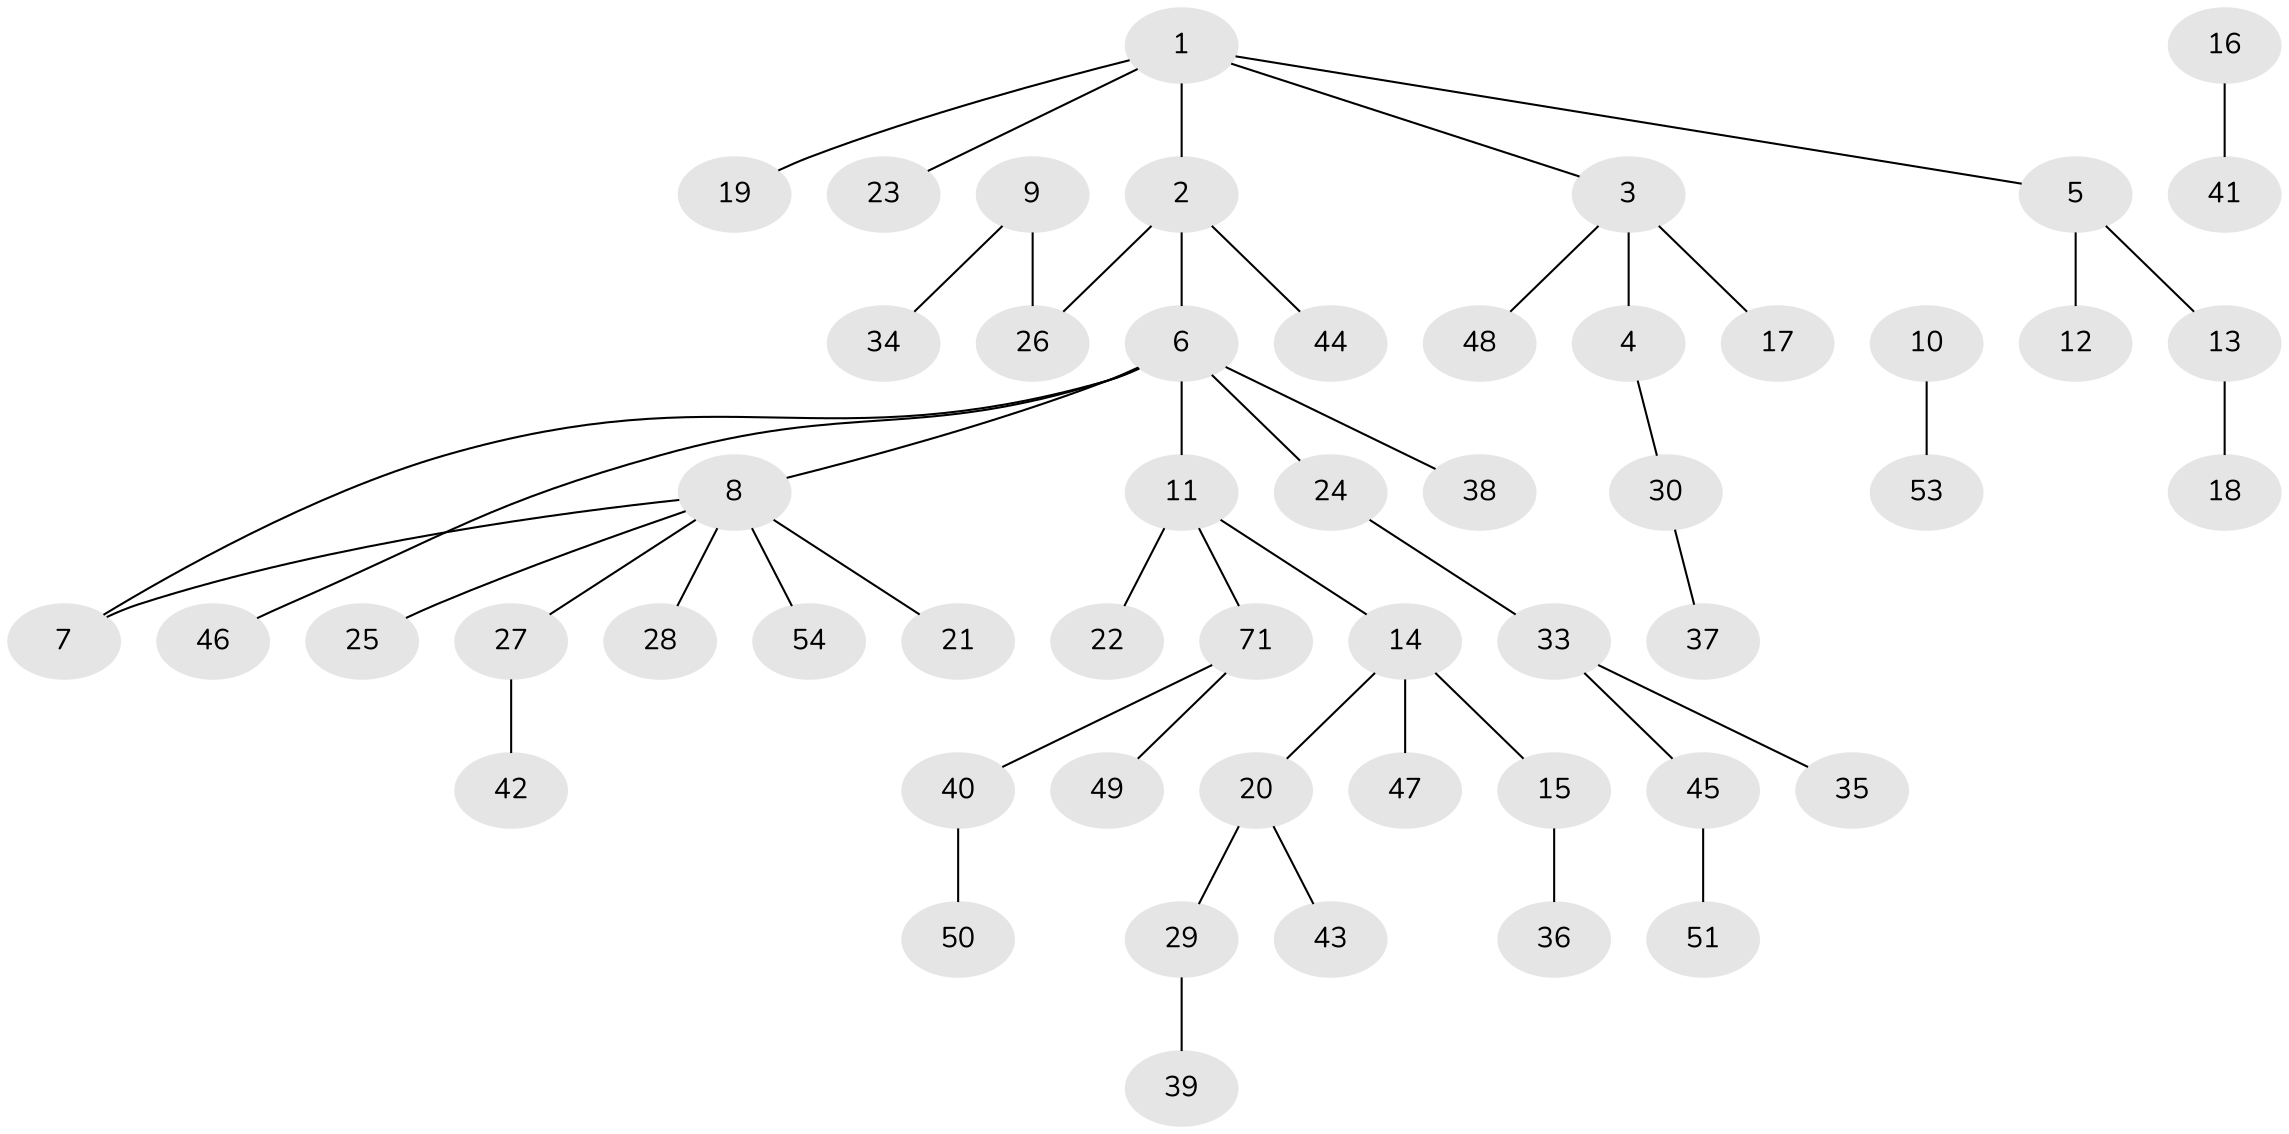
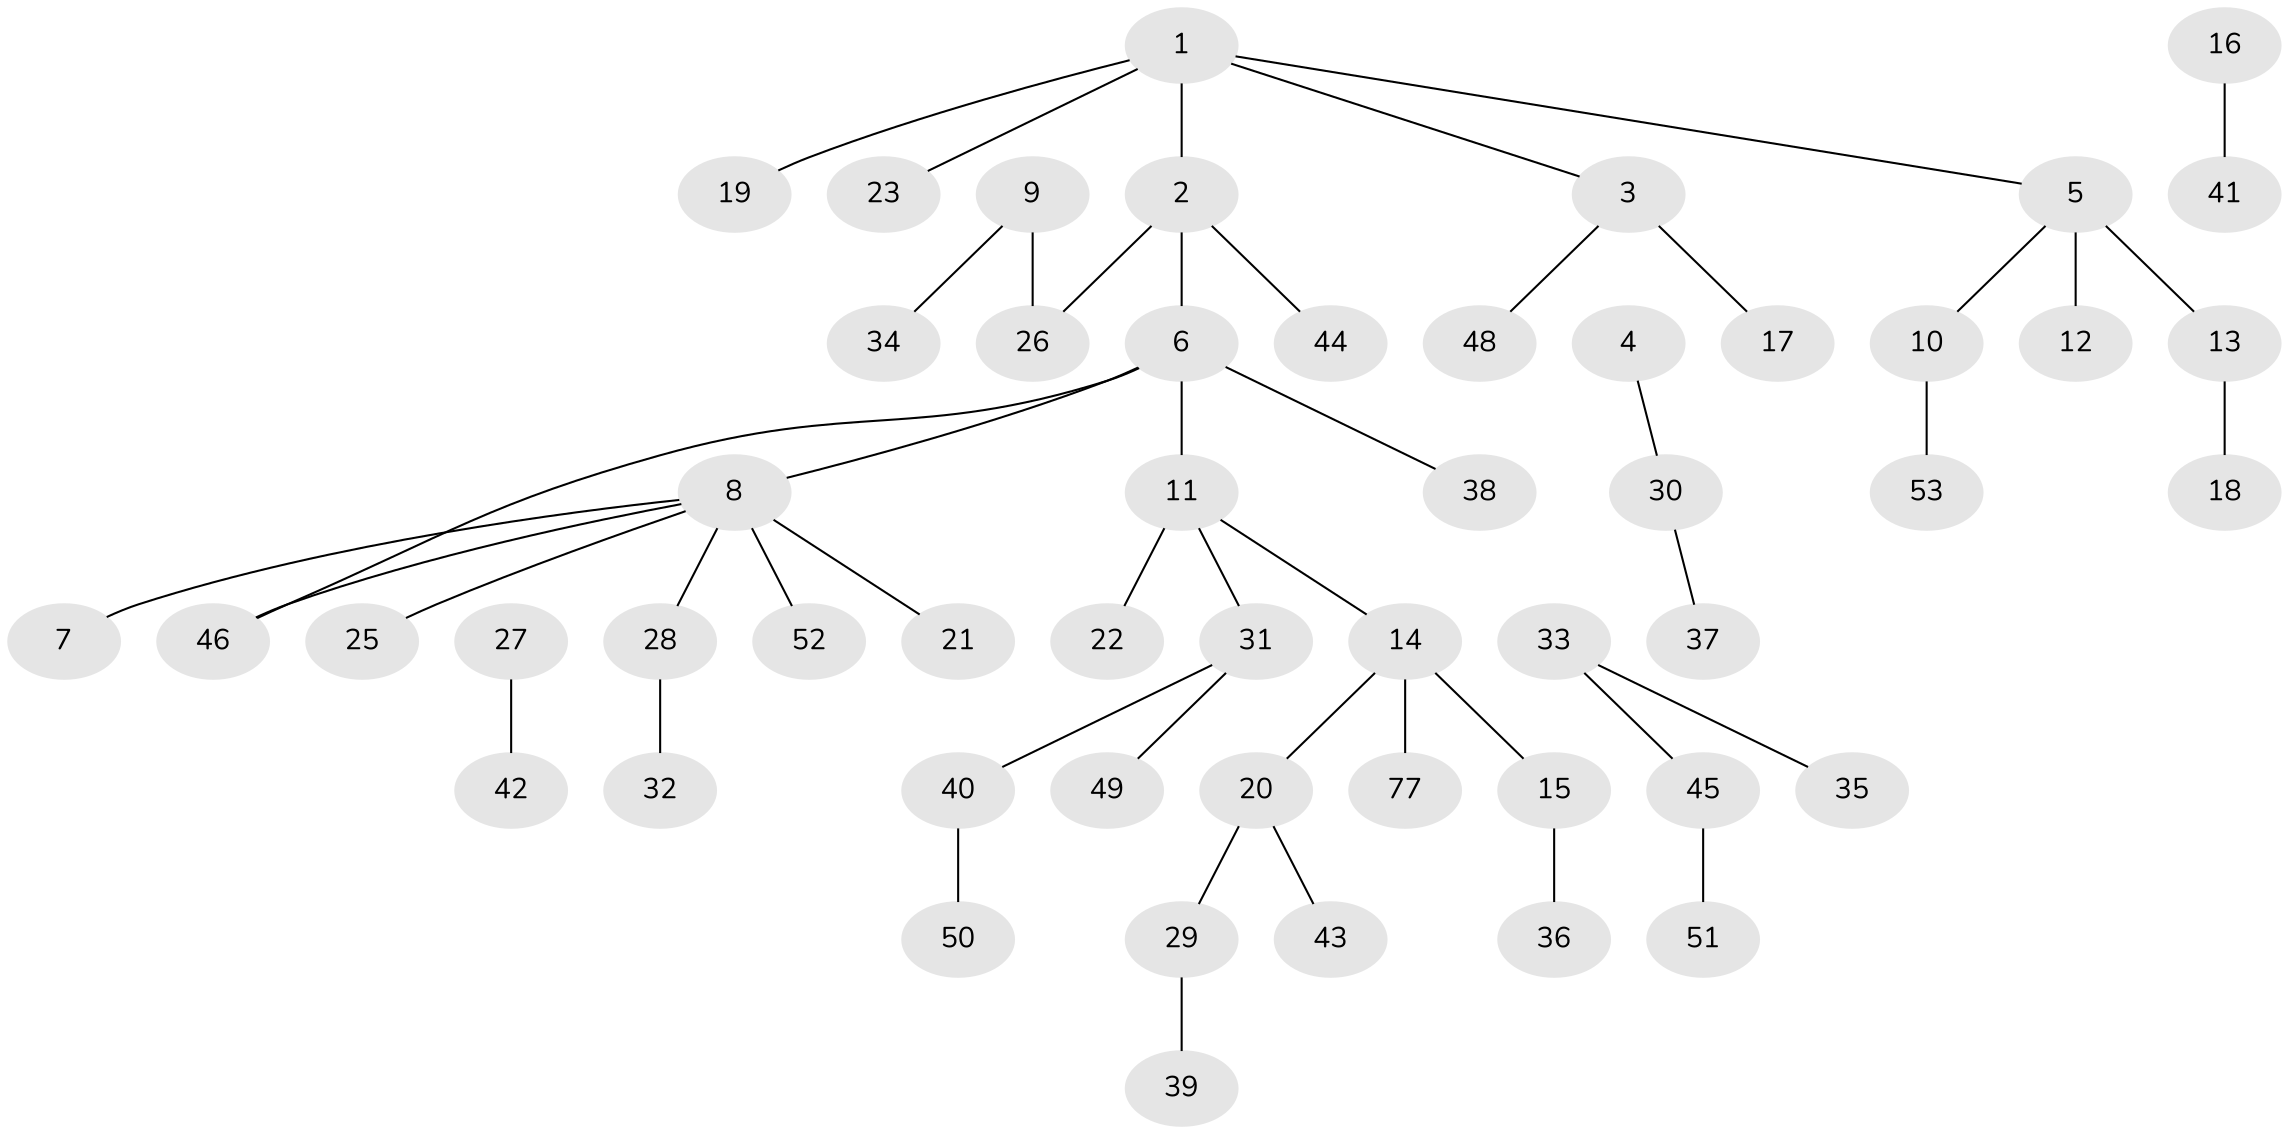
(1629, 269) -> none
none -> (2001, 269)
(605, 424) -> none
(1331, 493) -> none
(623, 567) -> (466, 551)
(809, 642) -> (809, 642)
(1256, 642) -> (1256, 642)
none -> (660, 791)
(1405, 791) -> (1405, 791)
